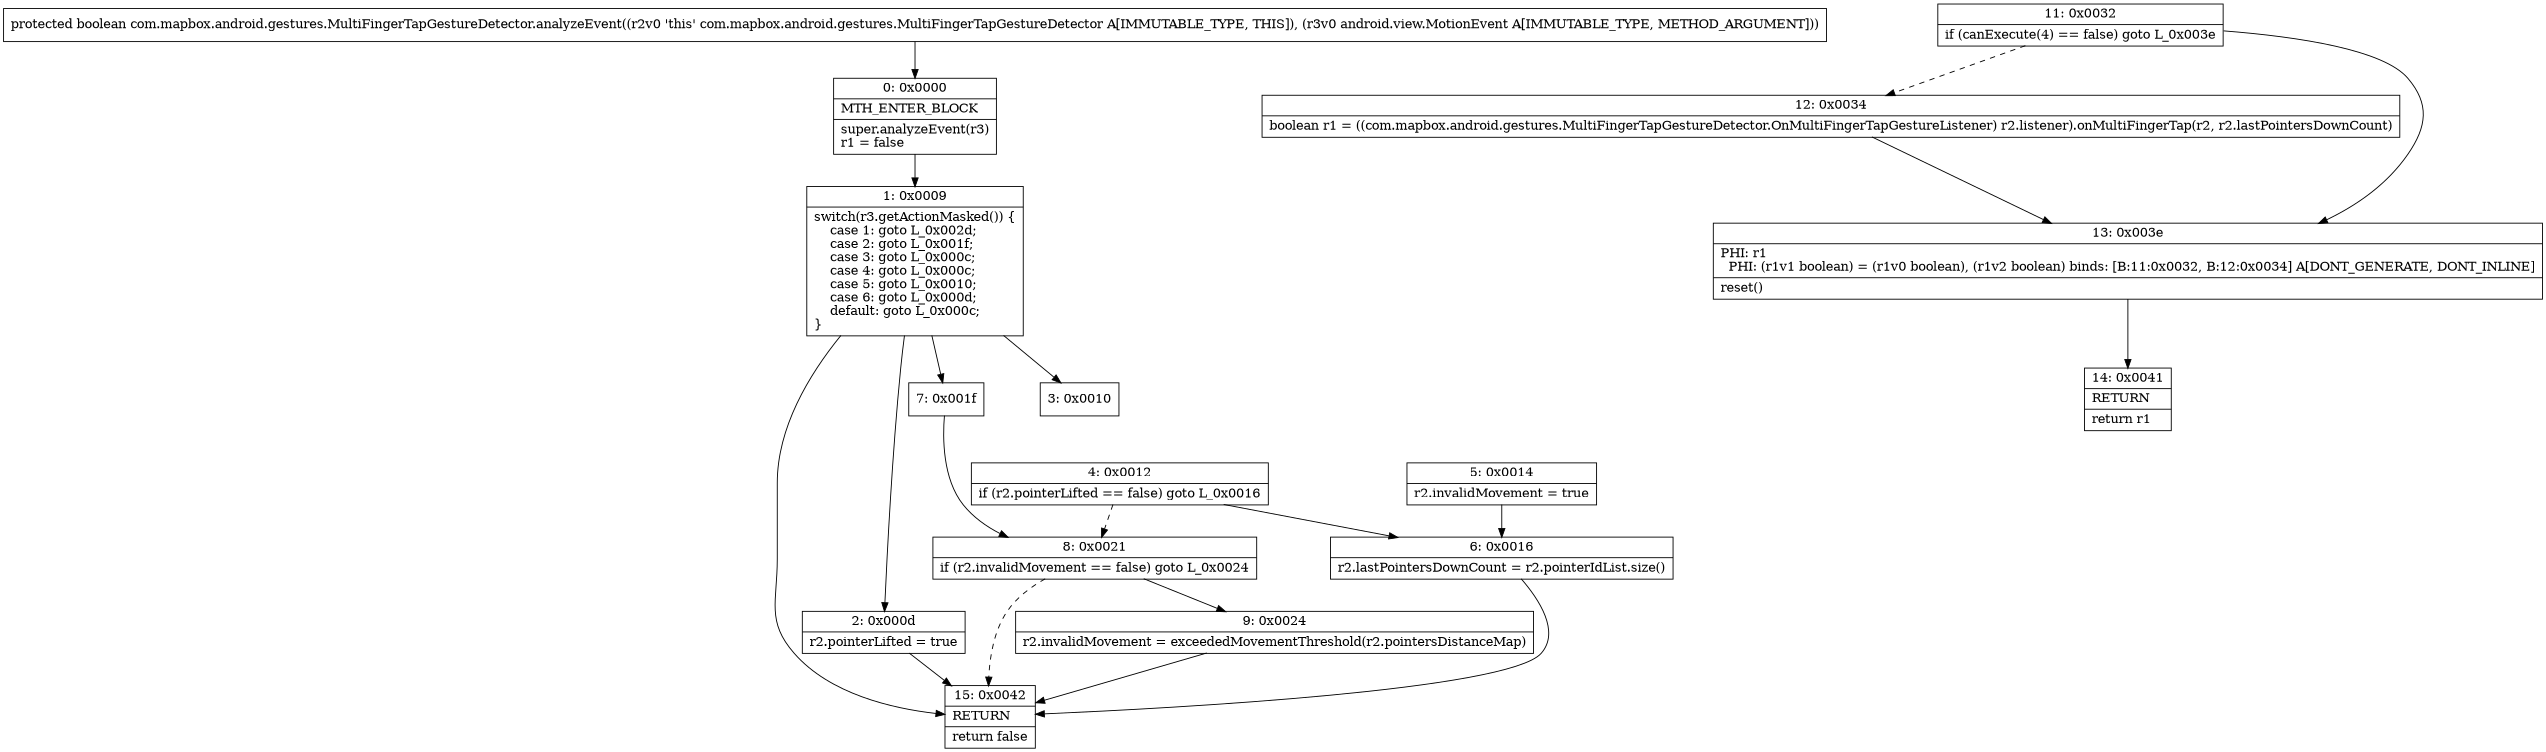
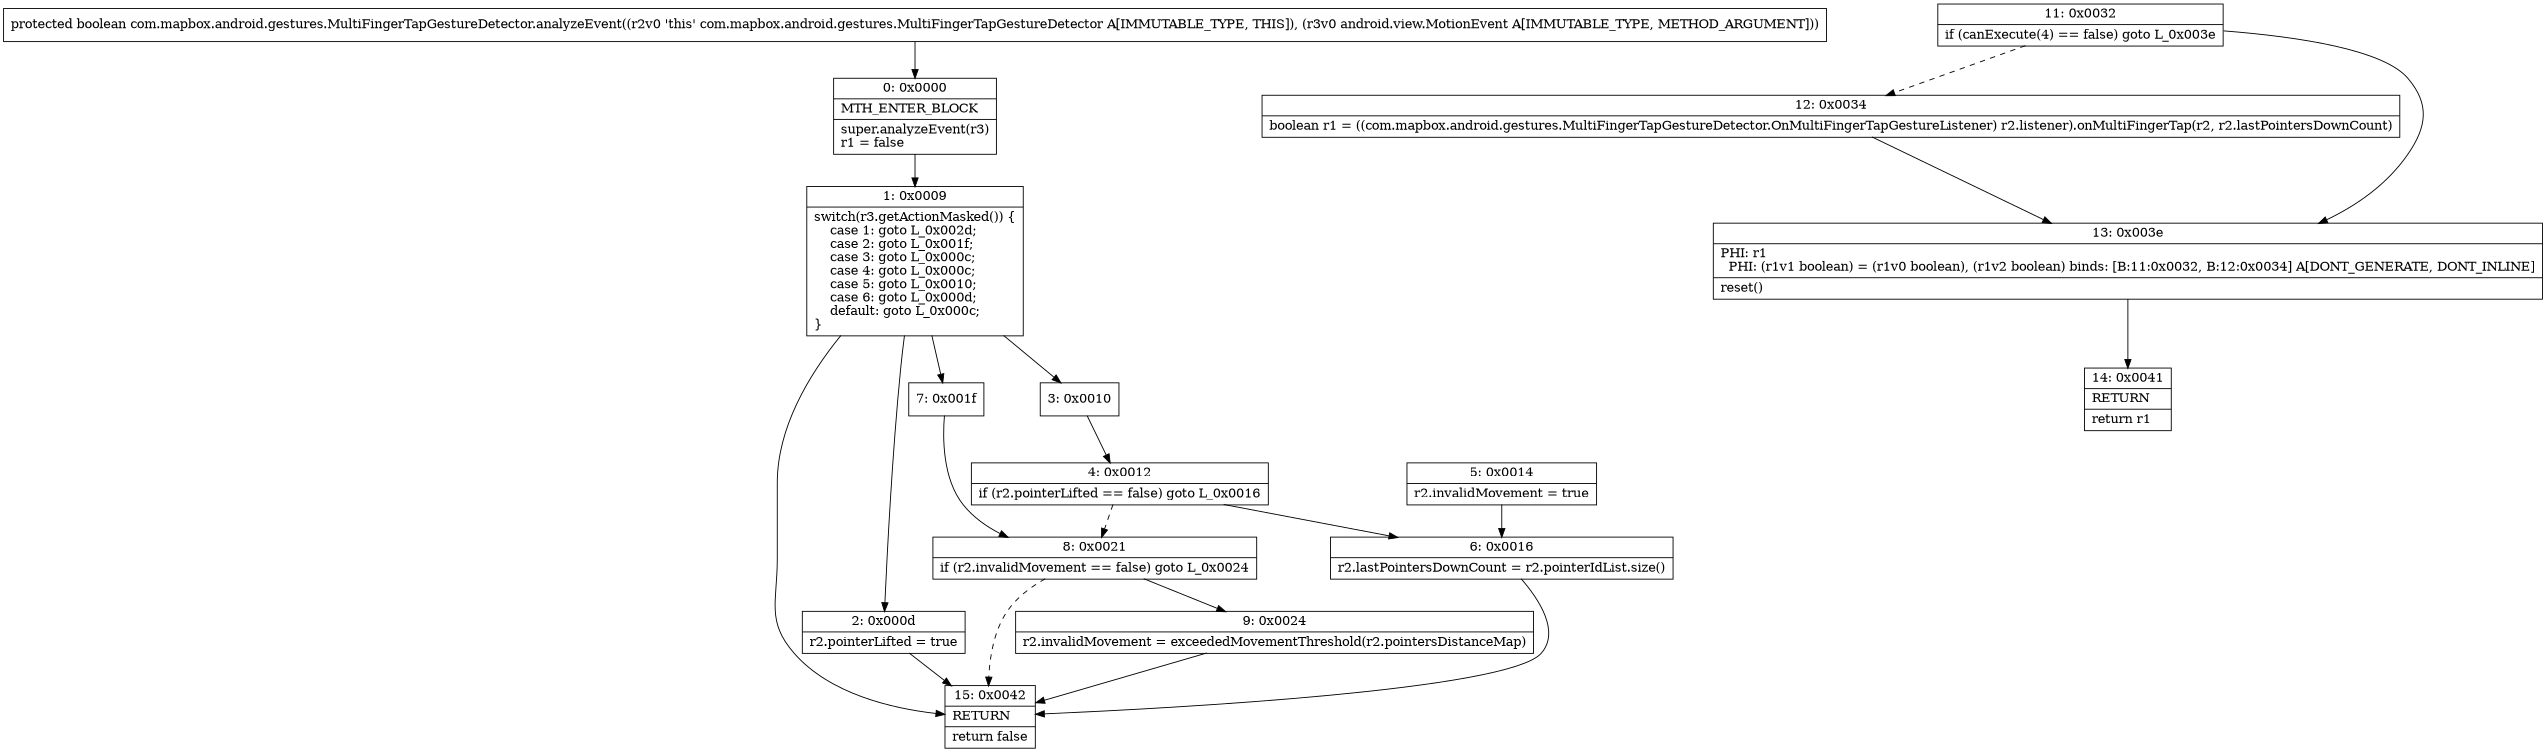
none -> (1097, 435)
